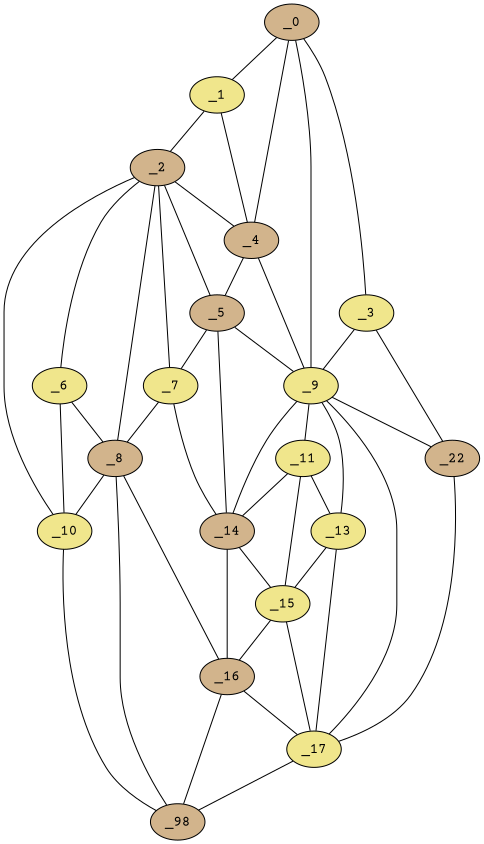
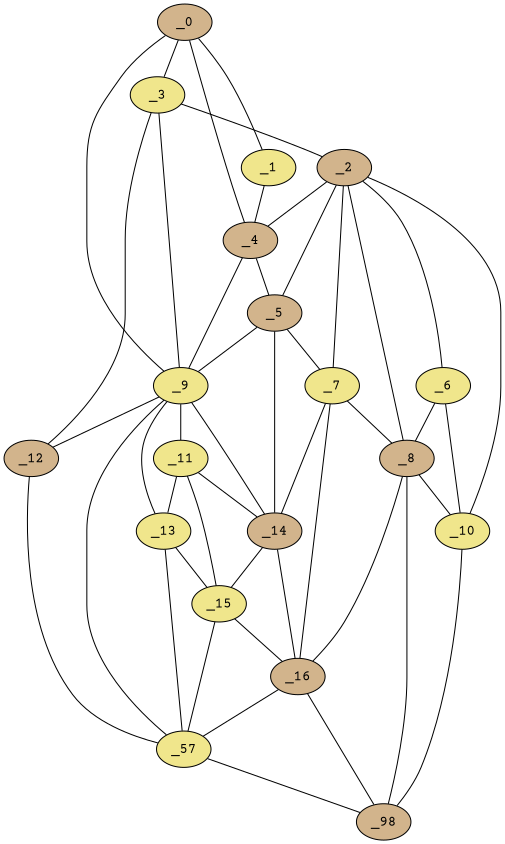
(187, 131) -> (245, 127)
(452, 458) -> (31, 458)
none -> (315, 531)
(314, 749) -> (184, 749)
